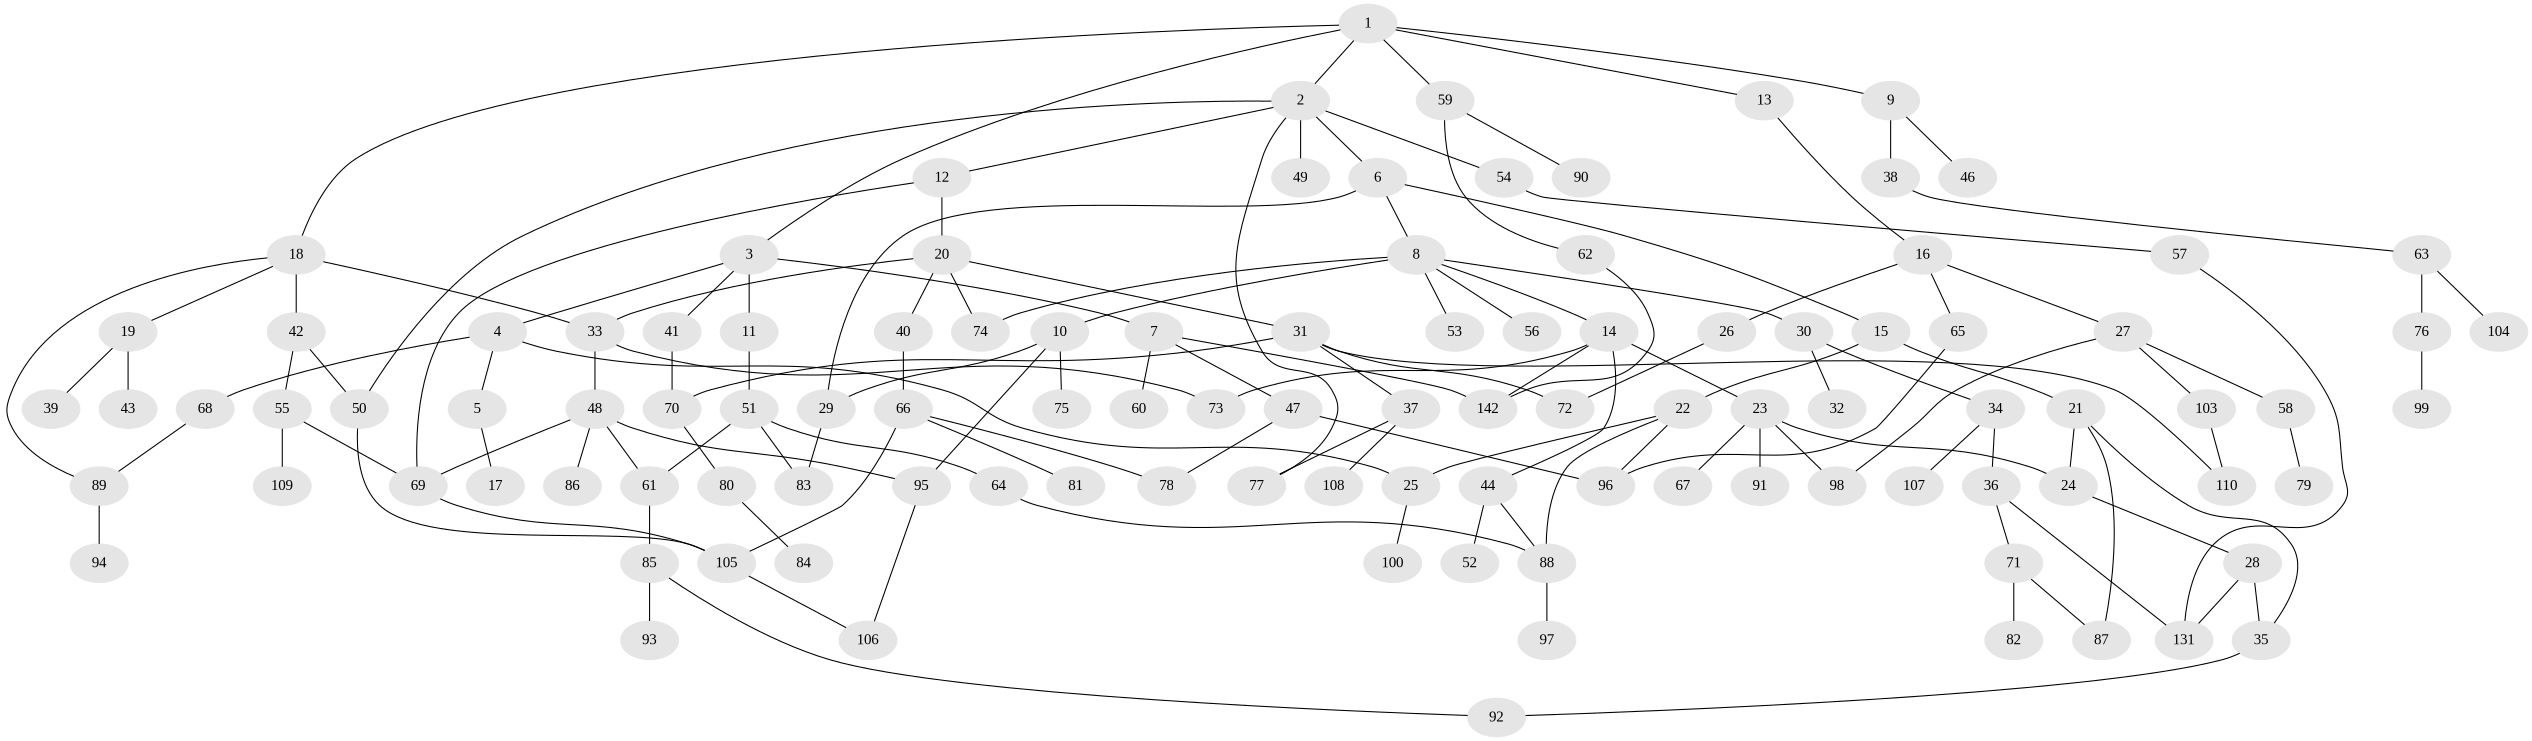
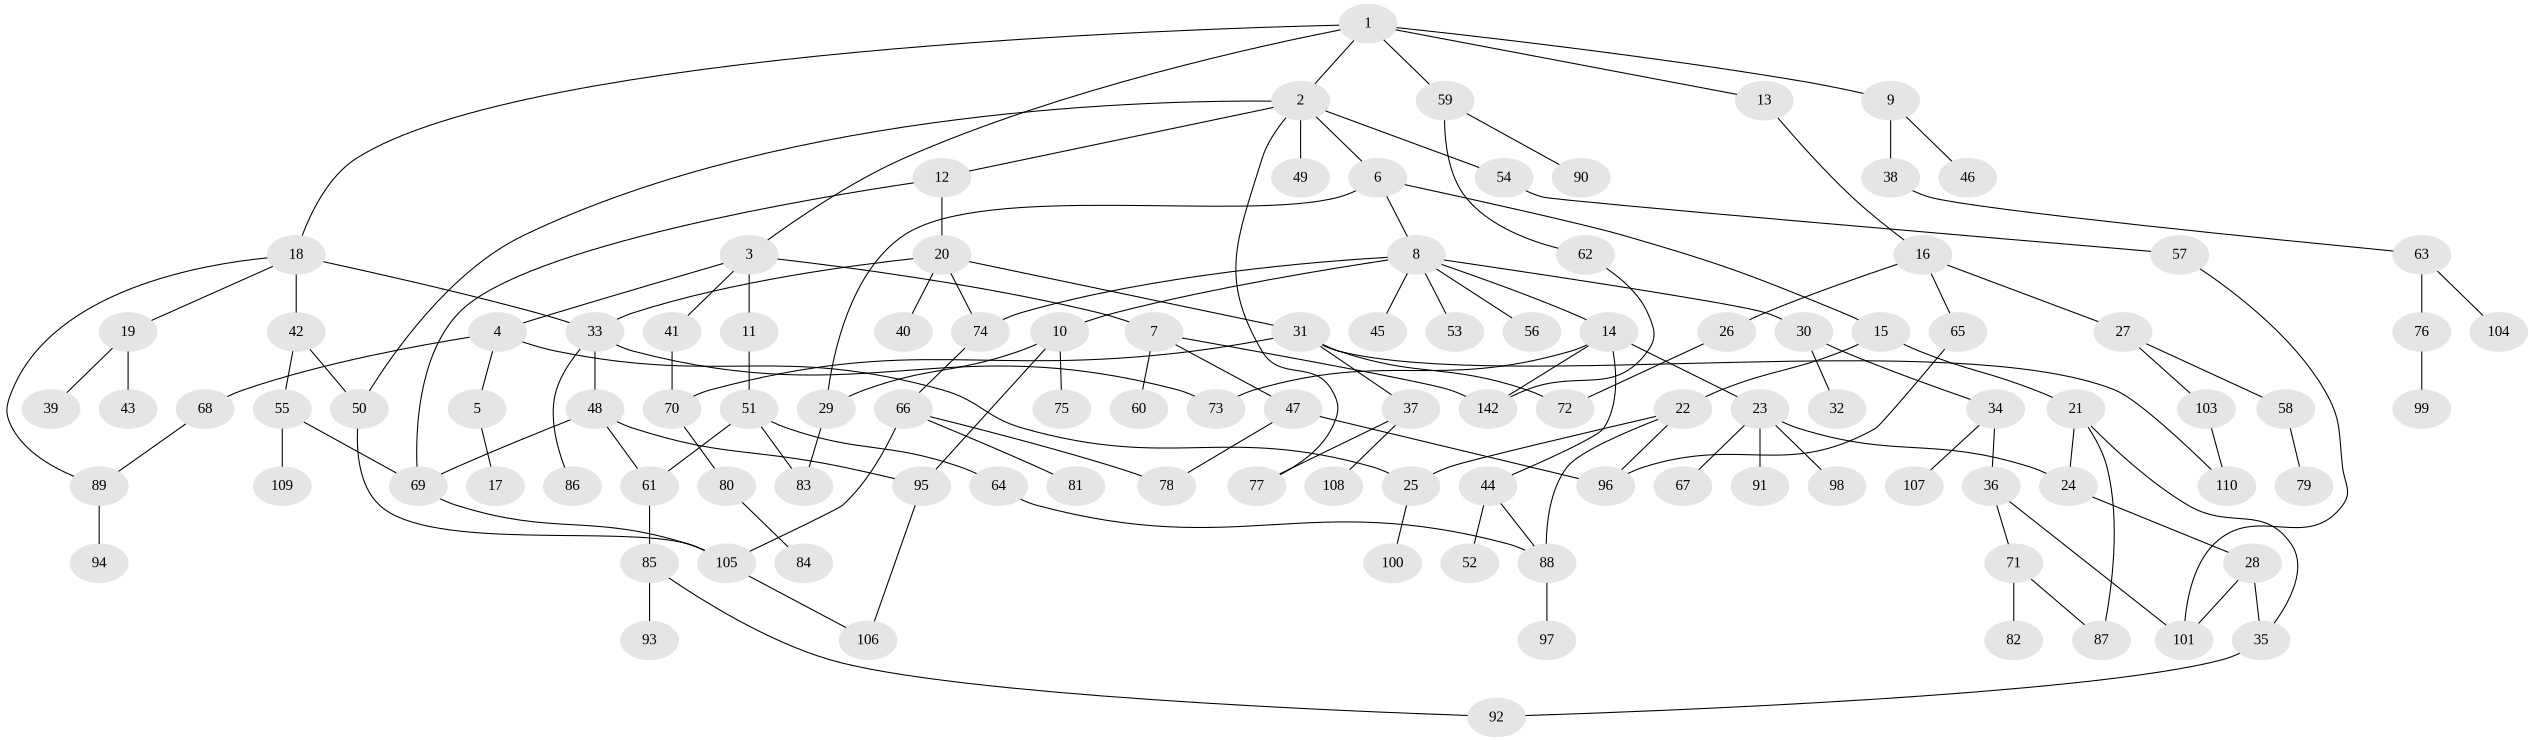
none -> (1378, 332)
(903, 371) -> (933, 379)
(1965, 386) -> none
(584, 448) -> (554, 406)
(2184, 640) -> (2184, 640)
